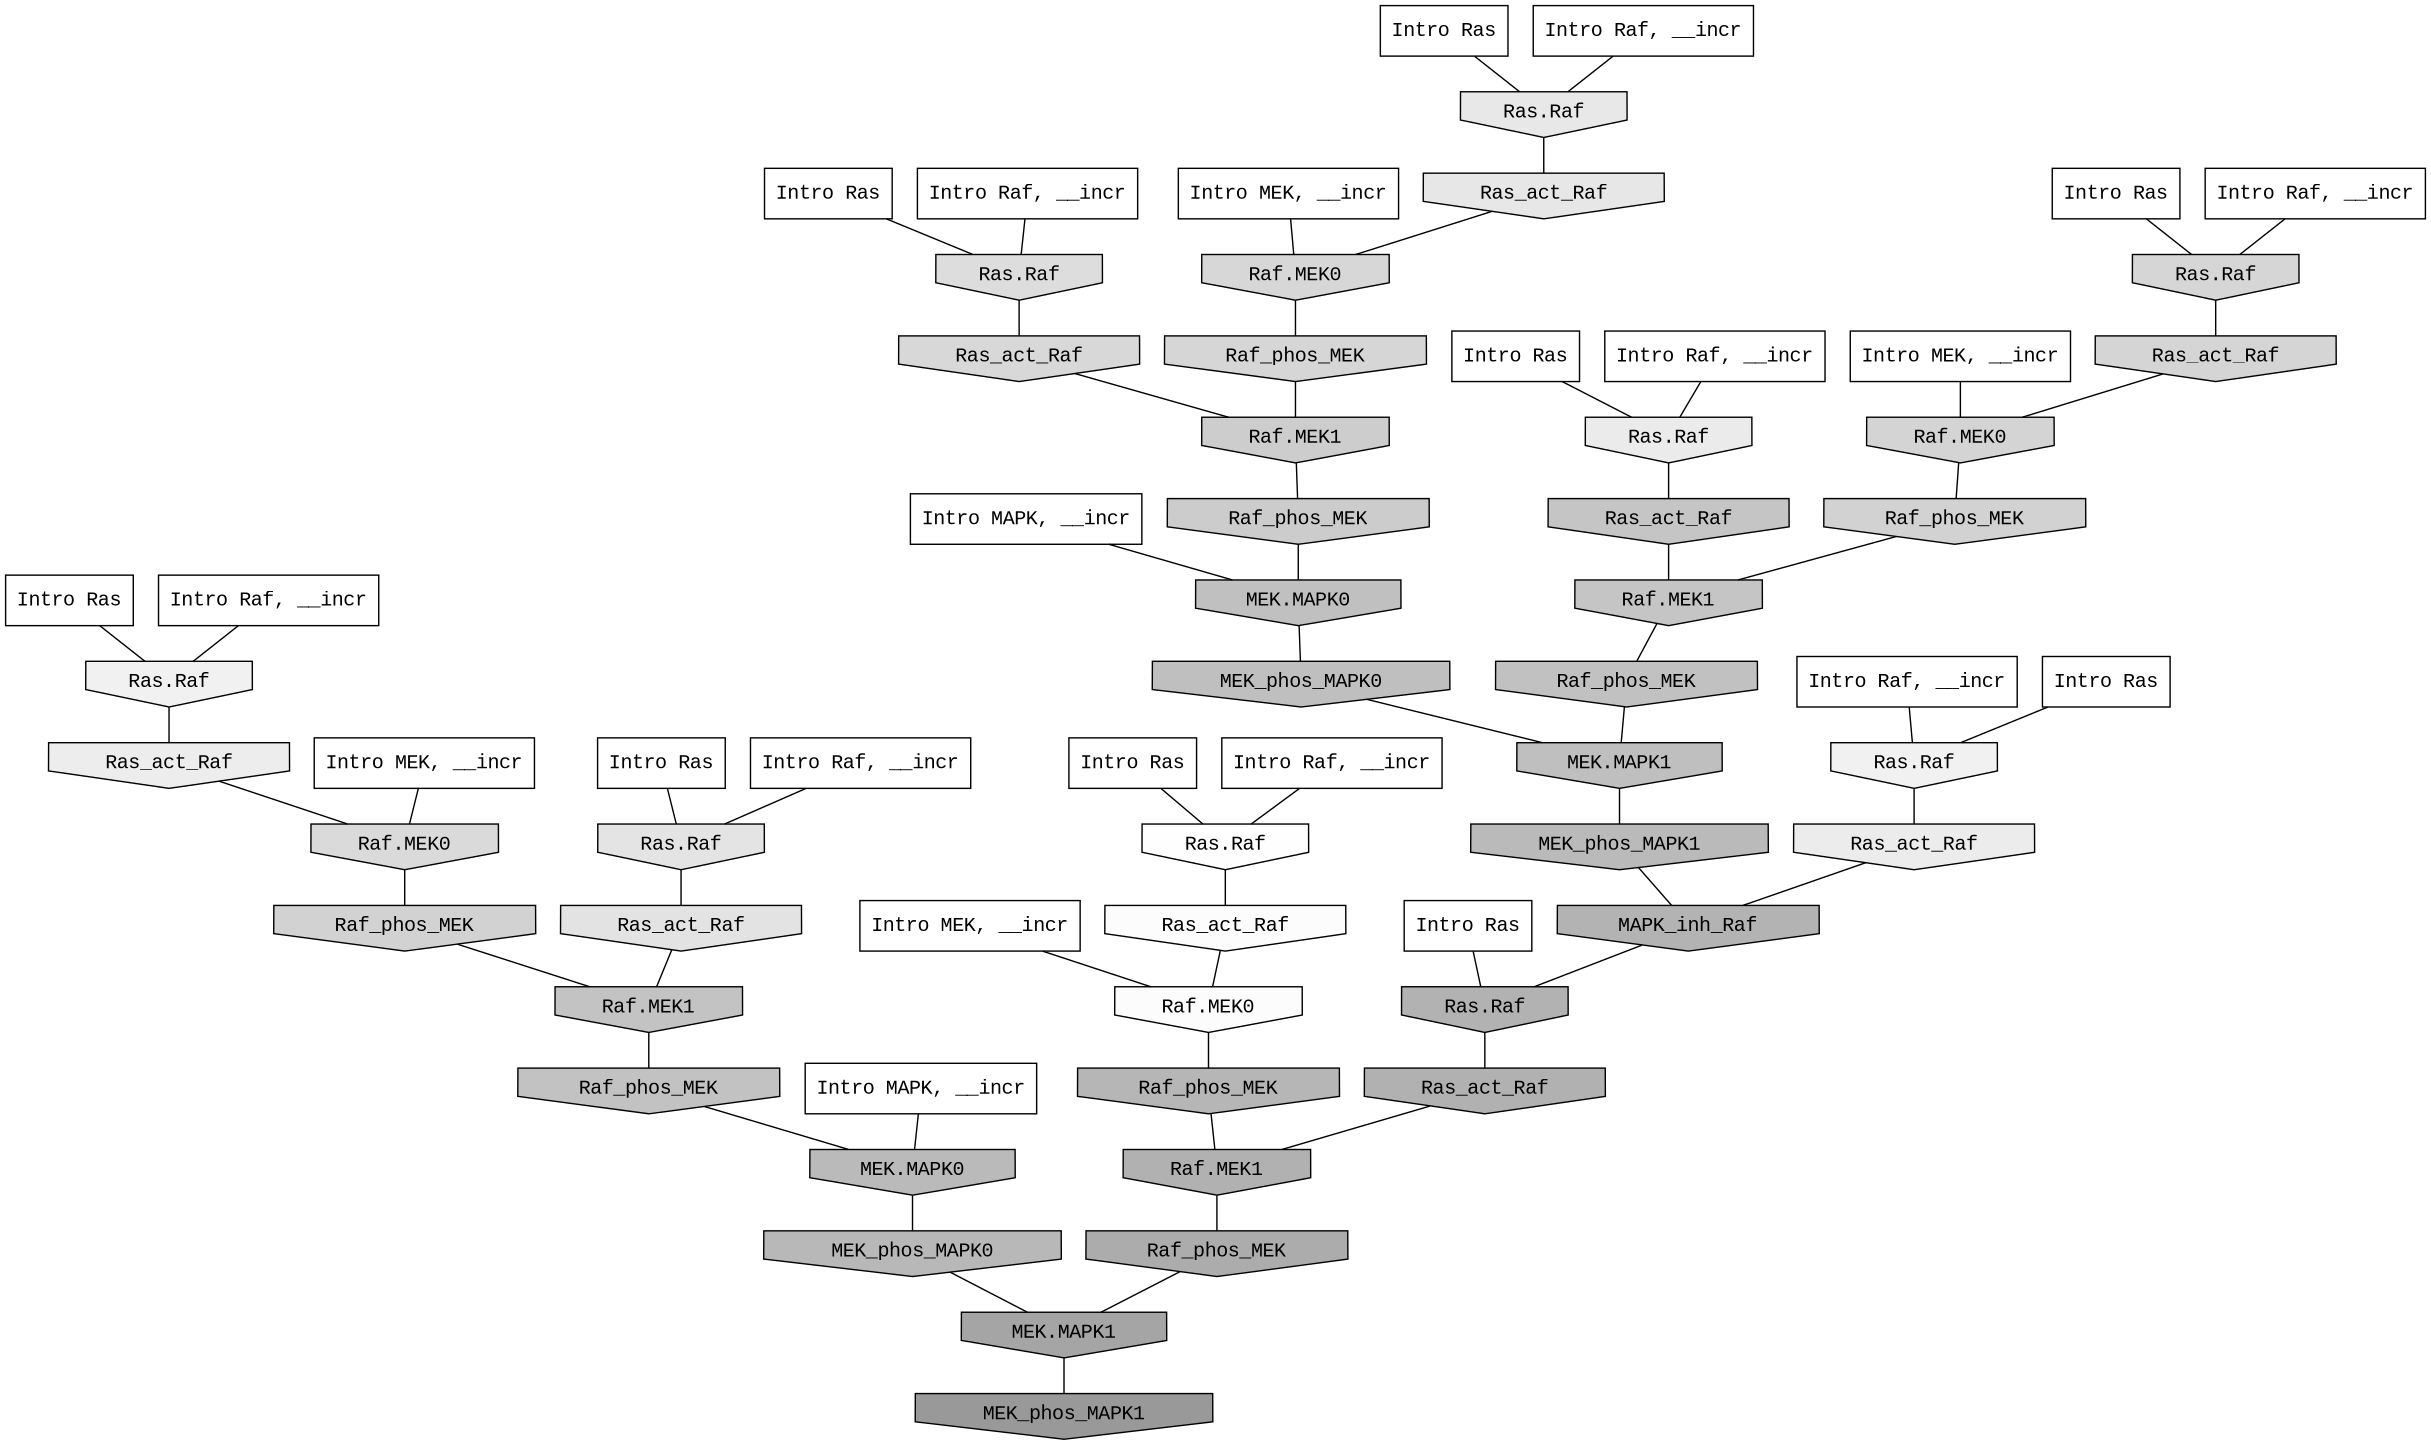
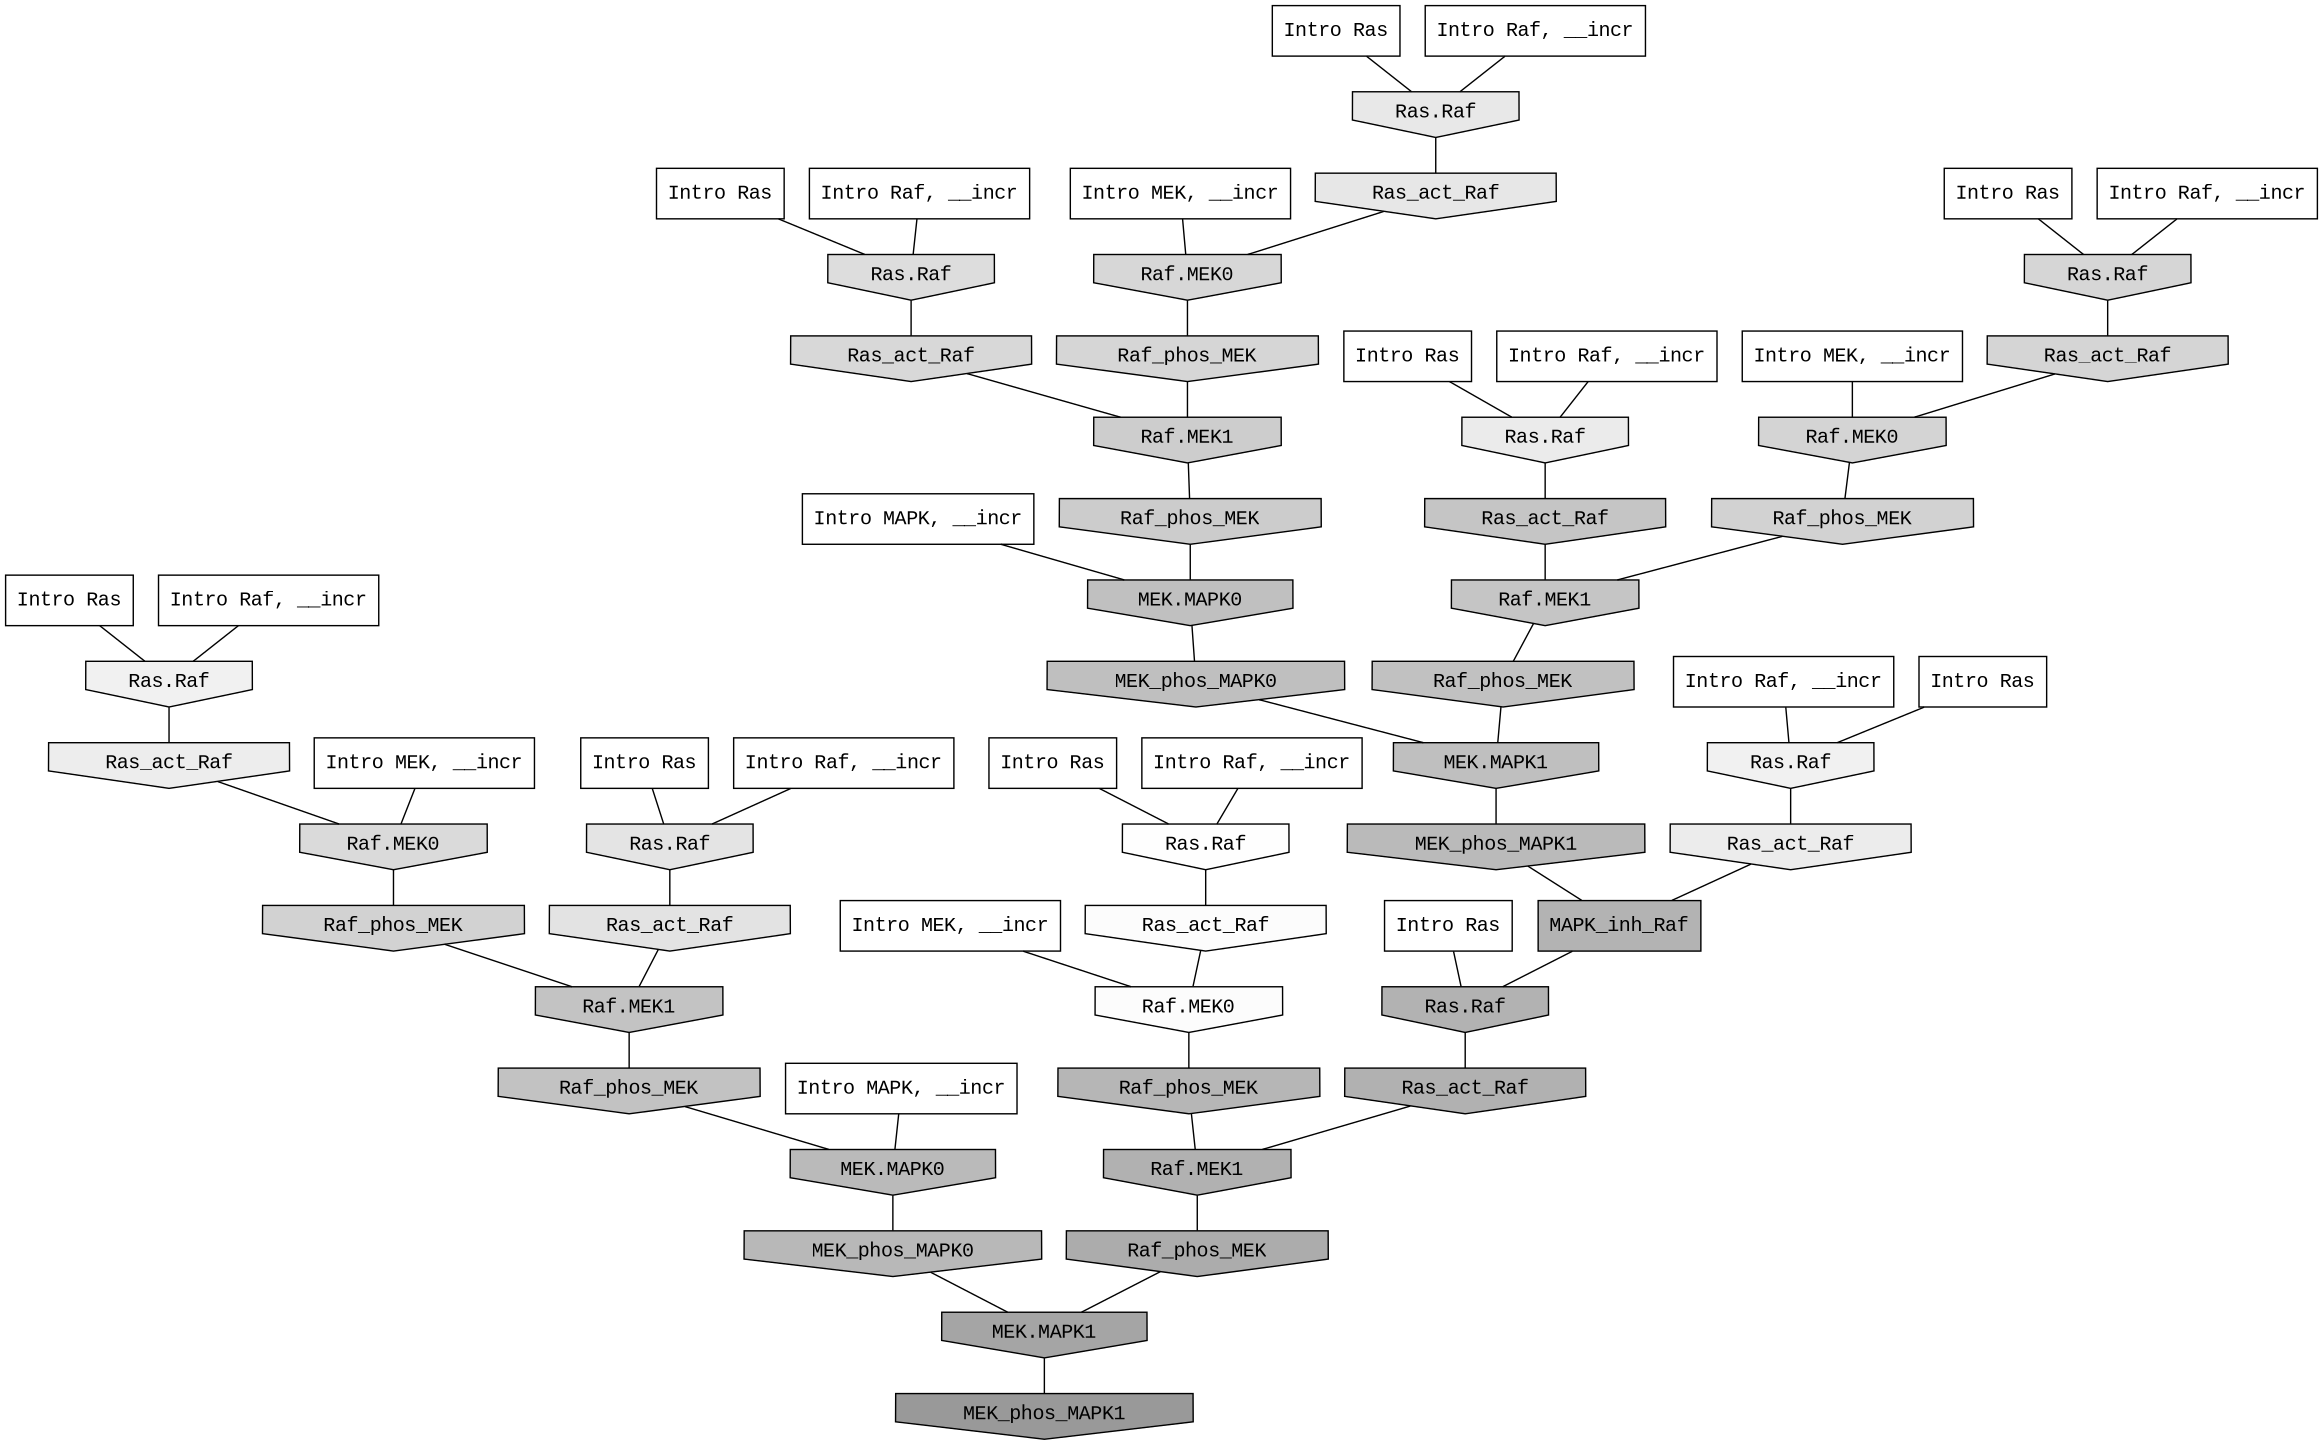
(1688, 926) -> (1620, 926)
